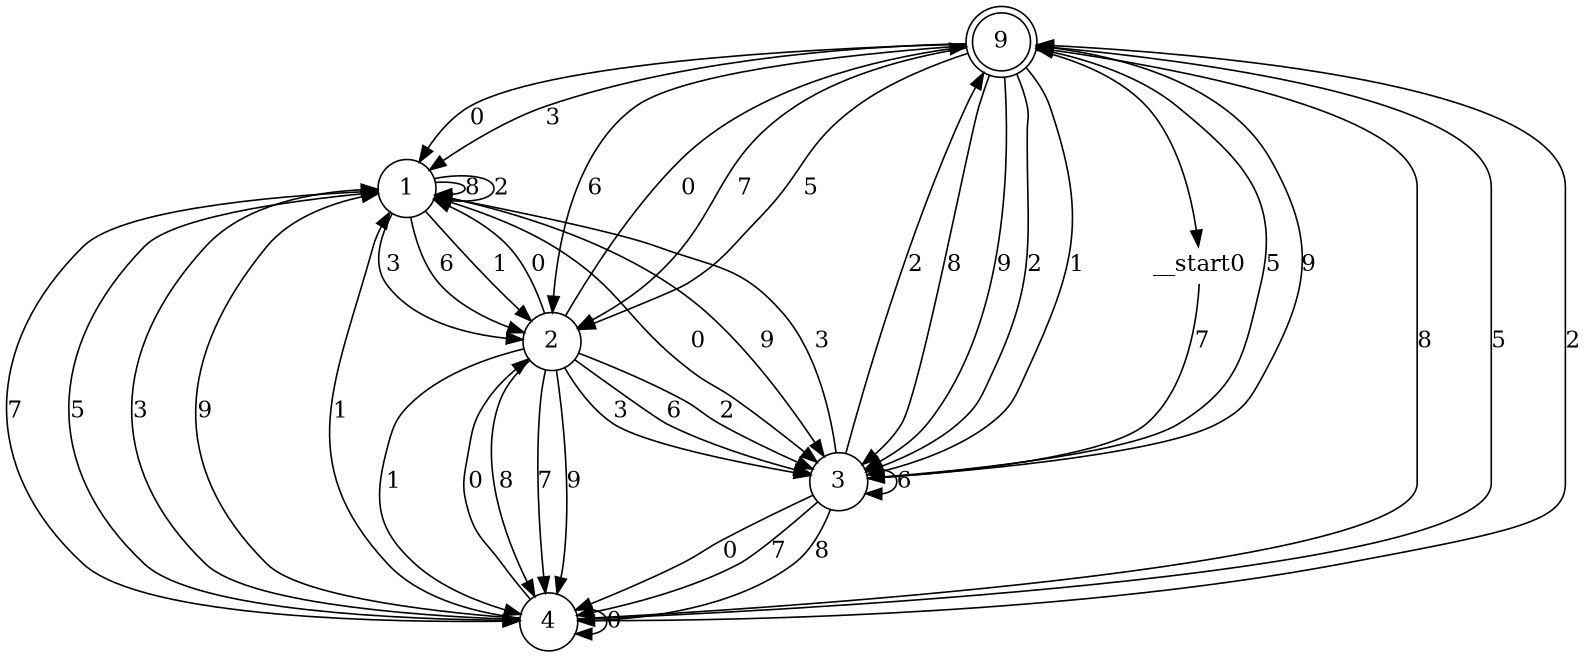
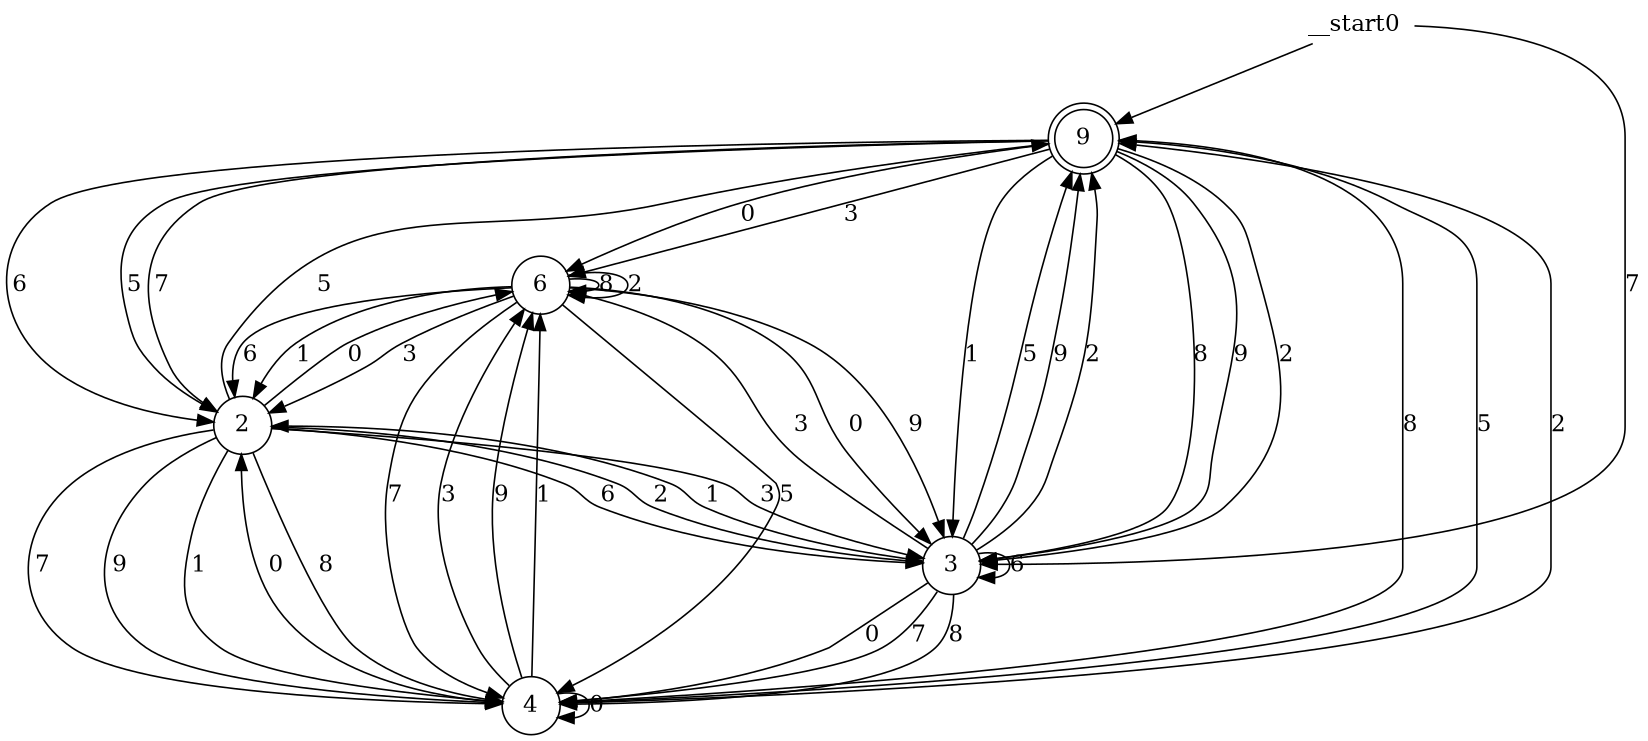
(1150, 110) -> (1222, 80)
(407, 188) -> (541, 285)
(689, 188) -> (325, 285)
none -> (659, 480)
